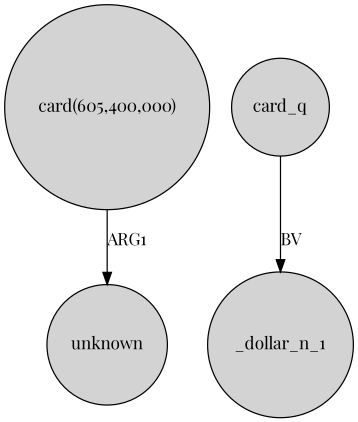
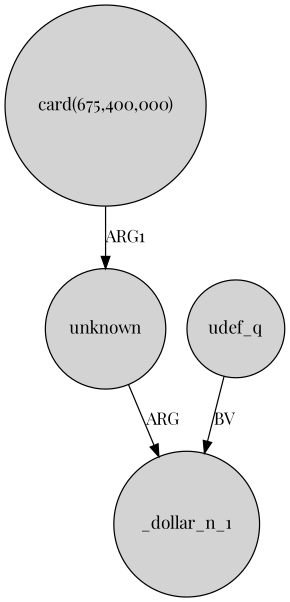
(107, 107) -> (106, 106)
(280, 107) -> (236, 329)
none -> (141, 415)
